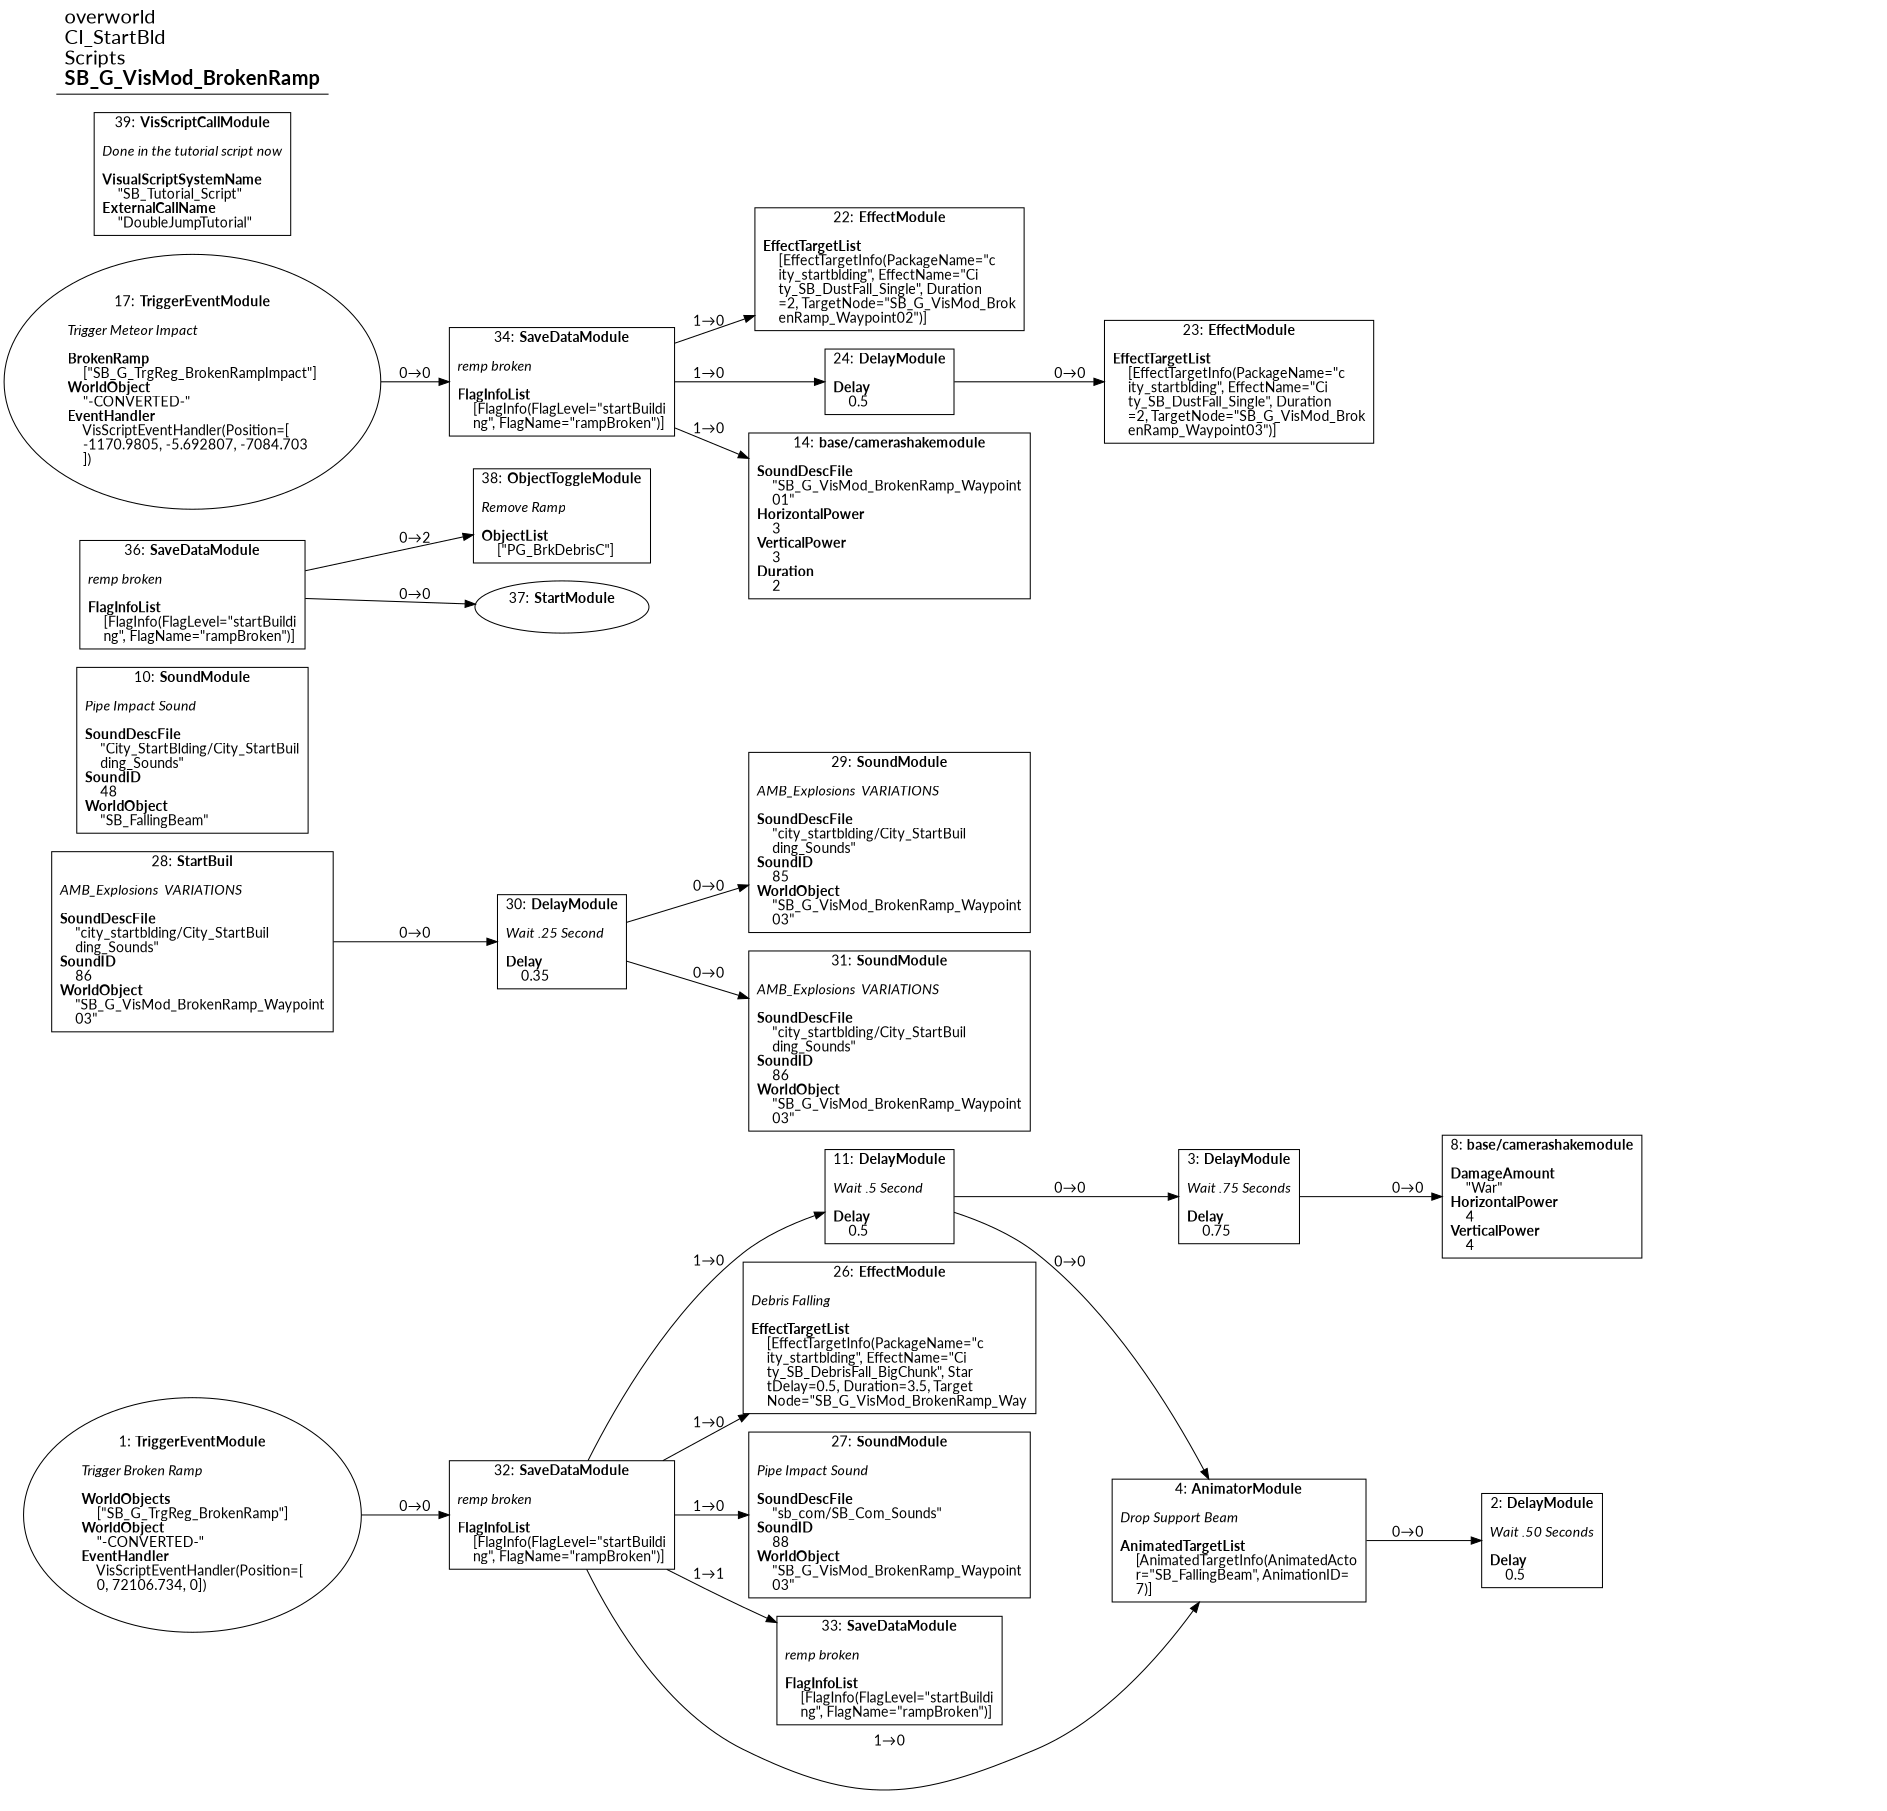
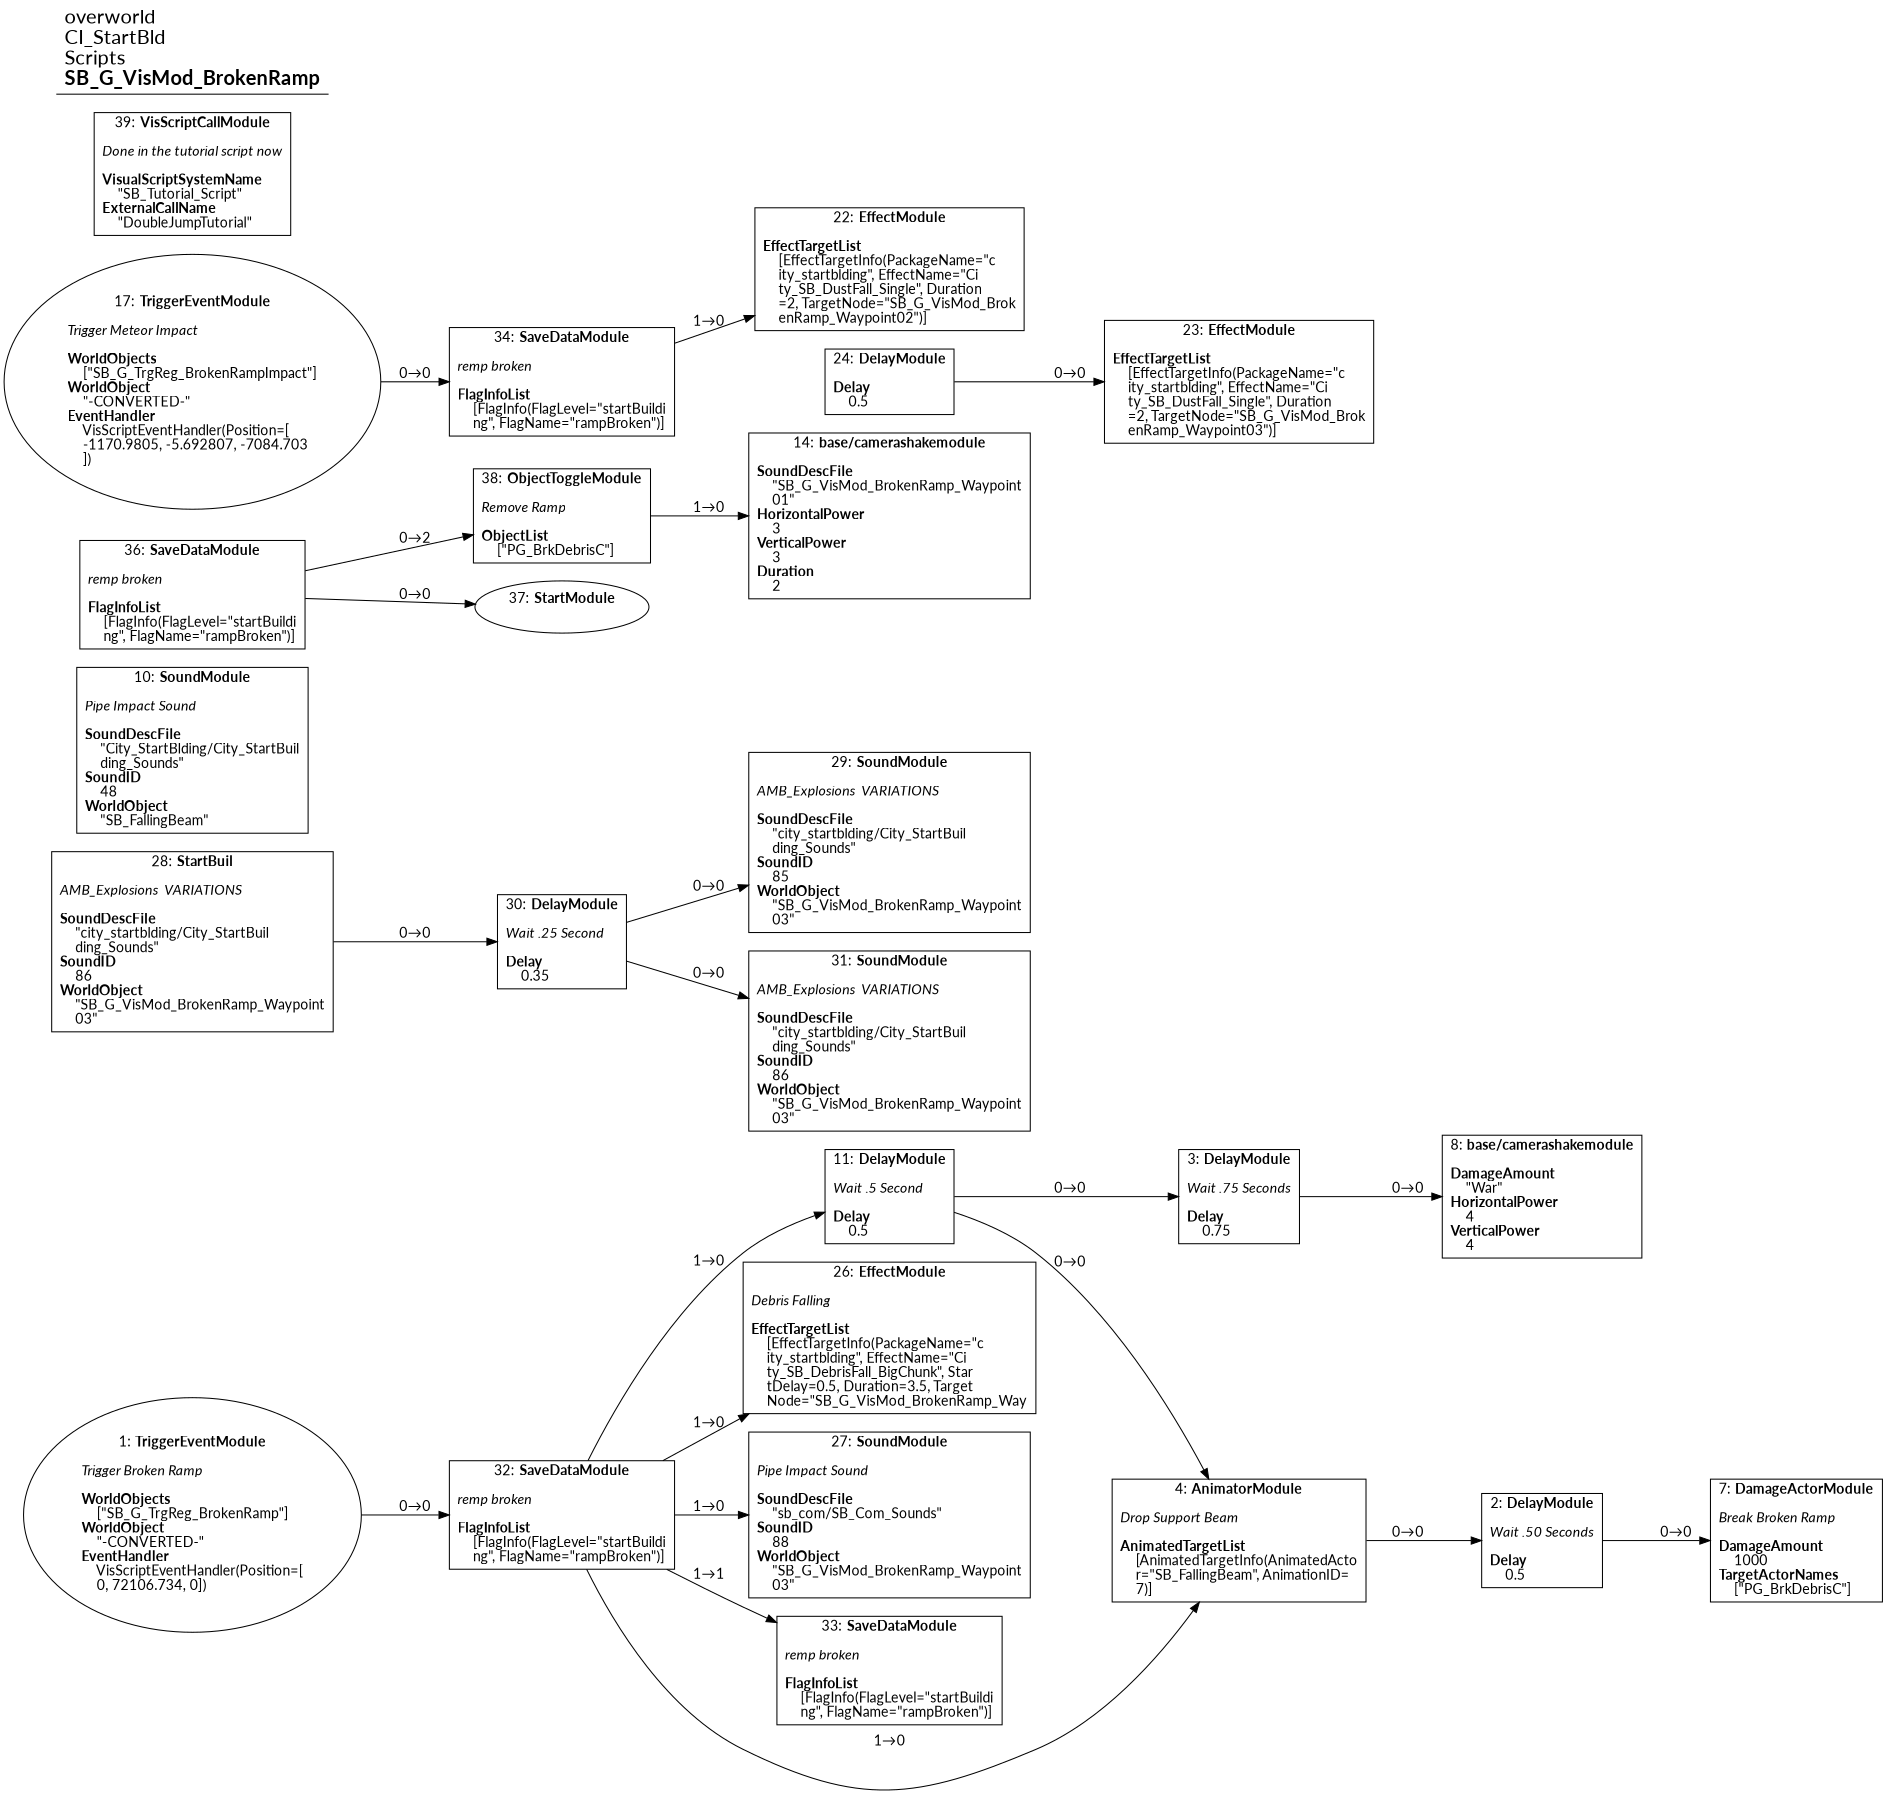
(109, 359) -> (113, 359)
(745, 382) -> none
(707, 441) -> (694, 516)
none -> (1796, 1541)
